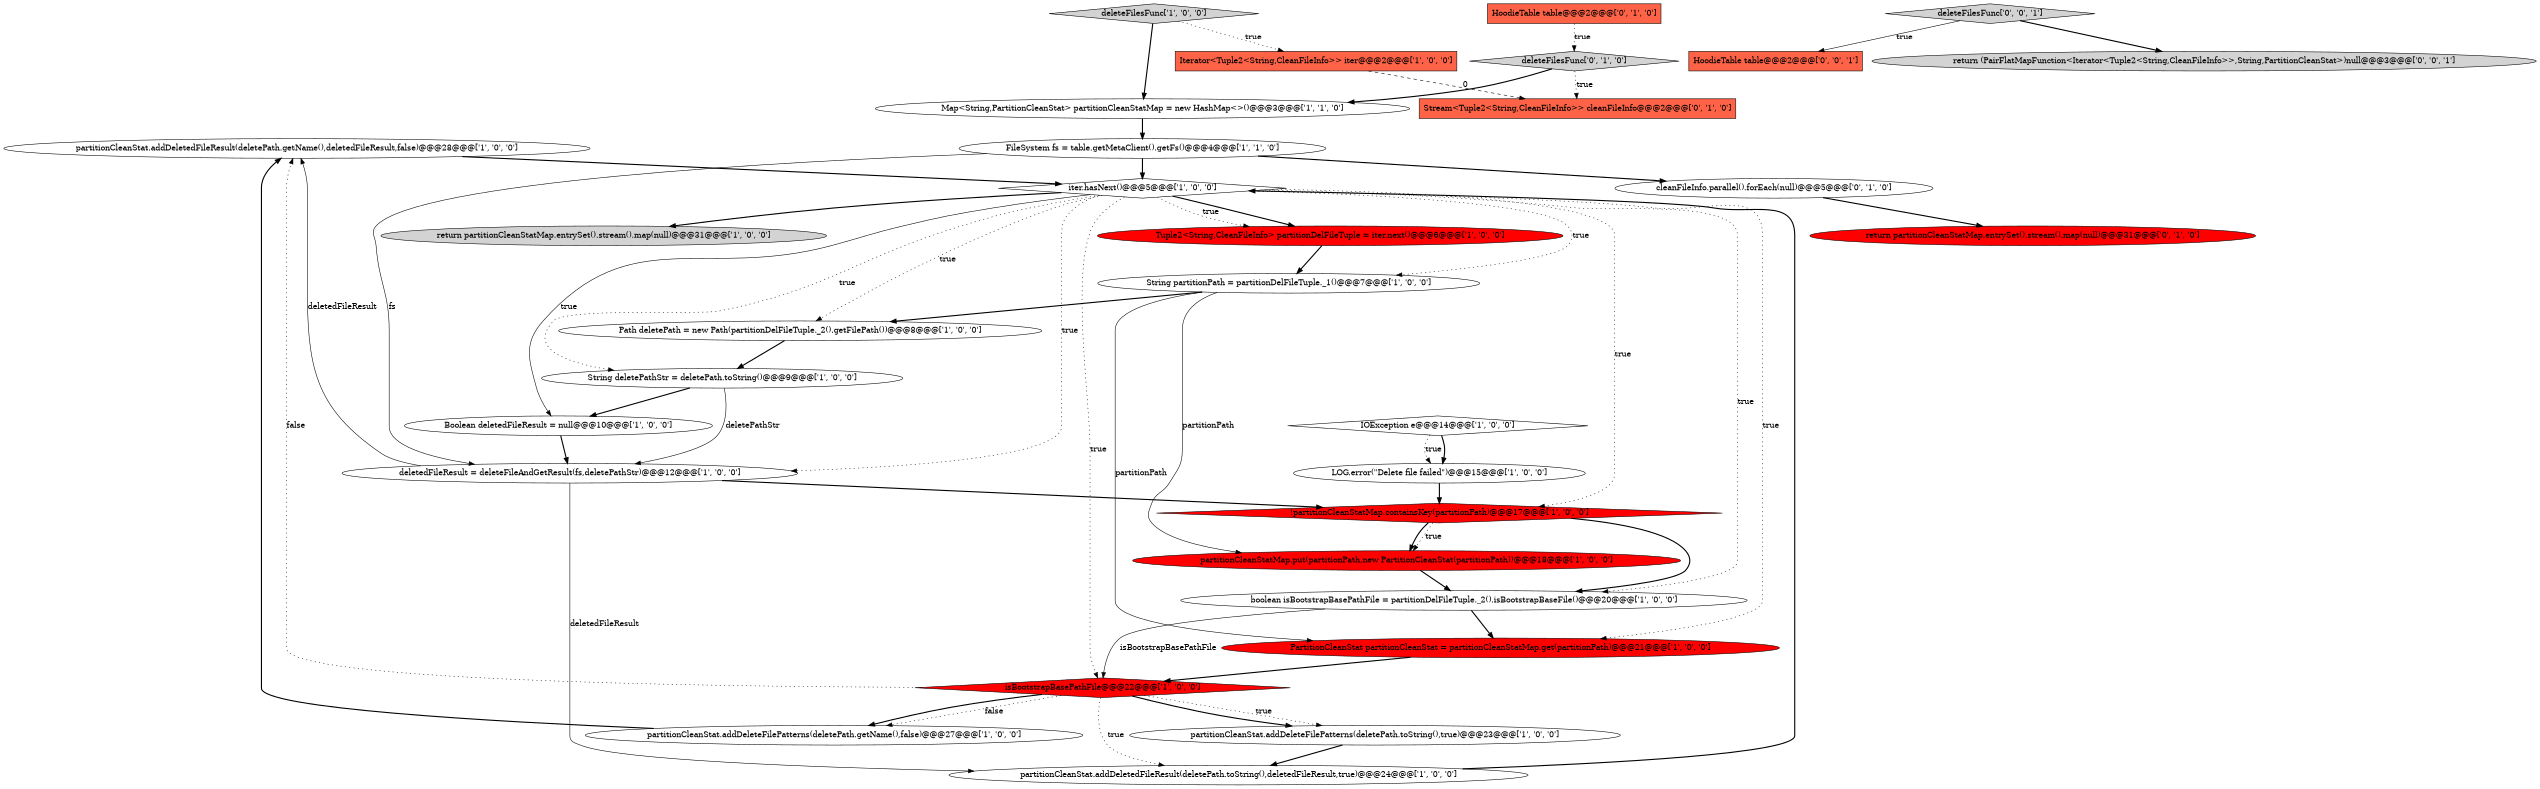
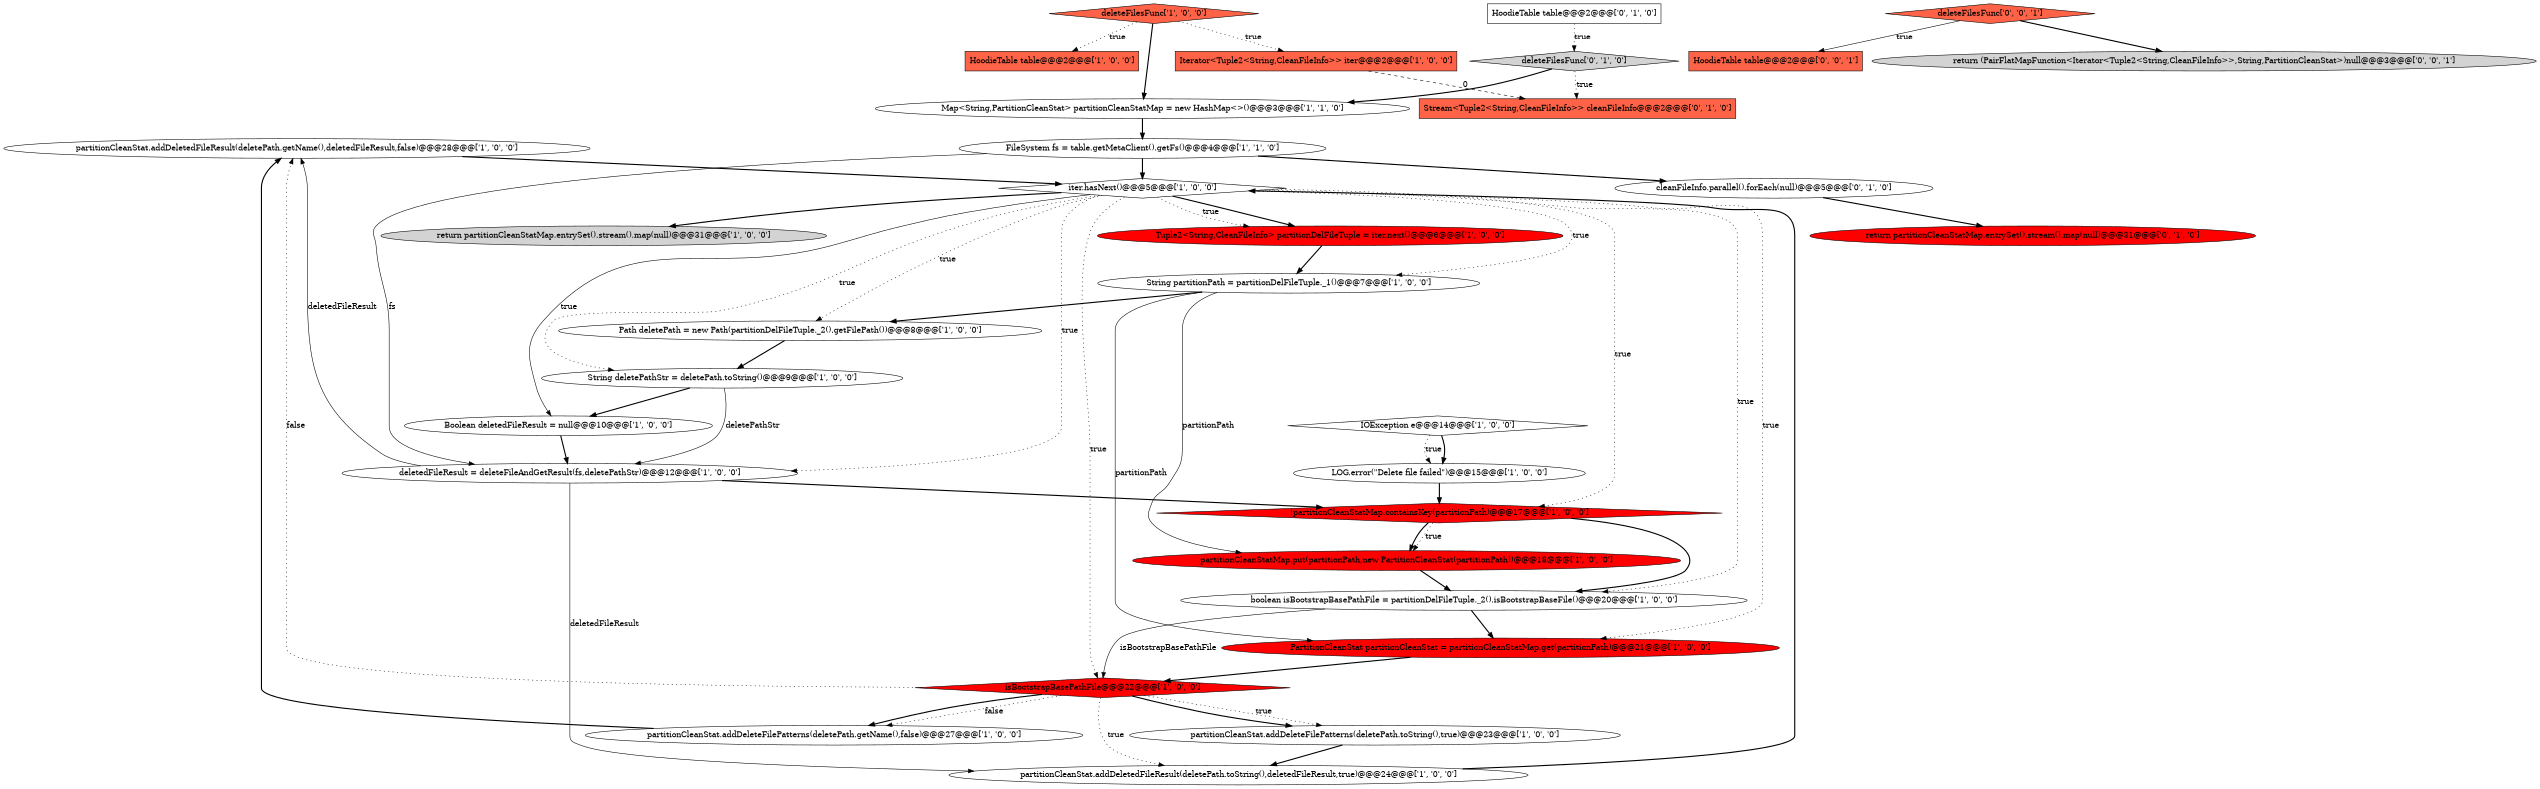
(1154, 14) -> (1154, 14)
(1574, 14) -> (1574, 14)
(1990, 14) -> (1990, 14)
none -> (1052, 61)
